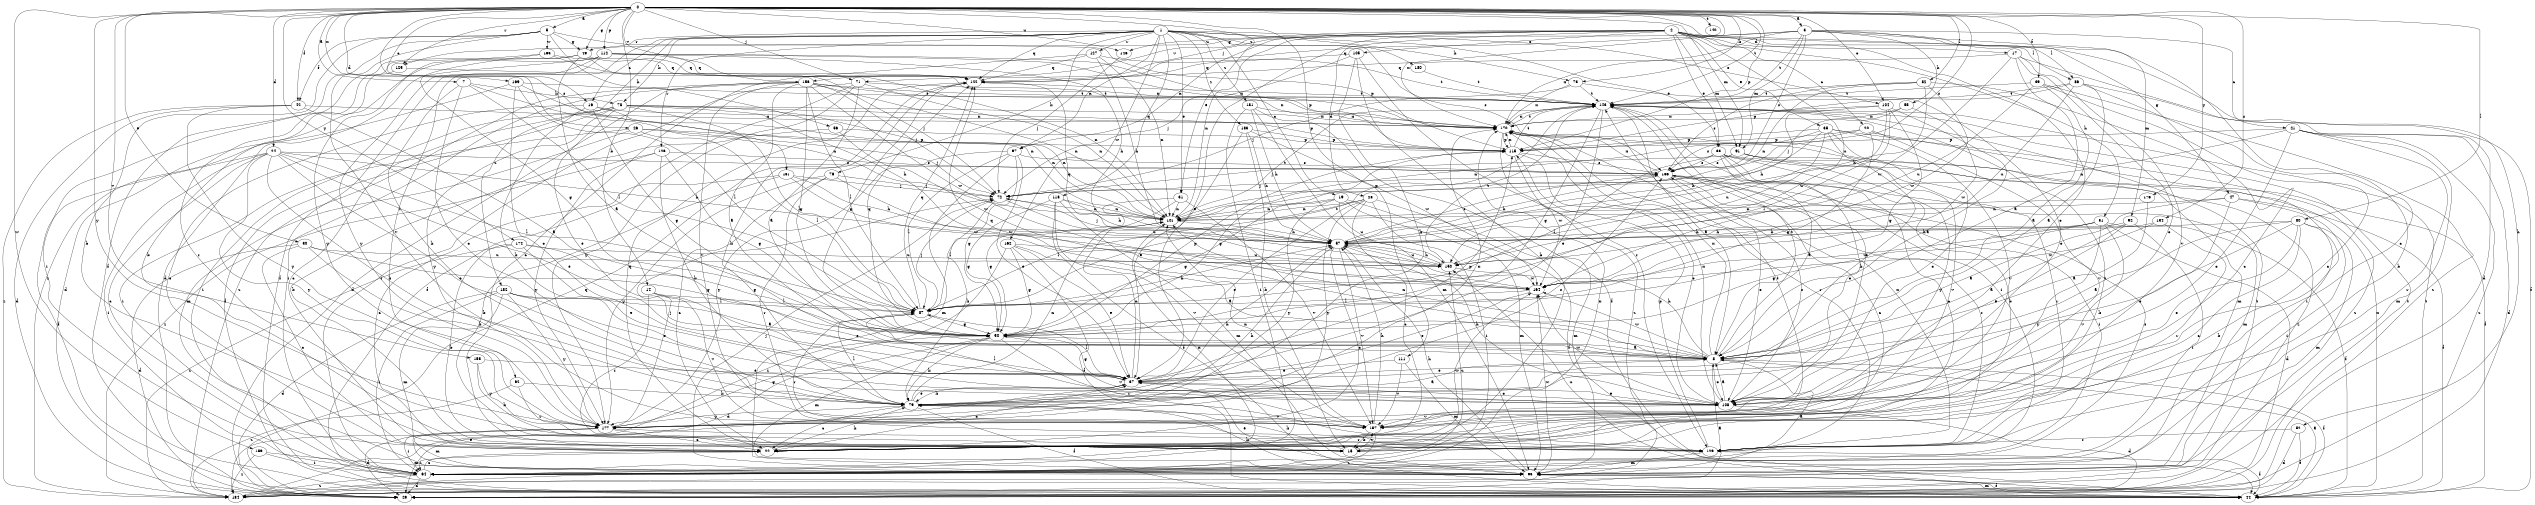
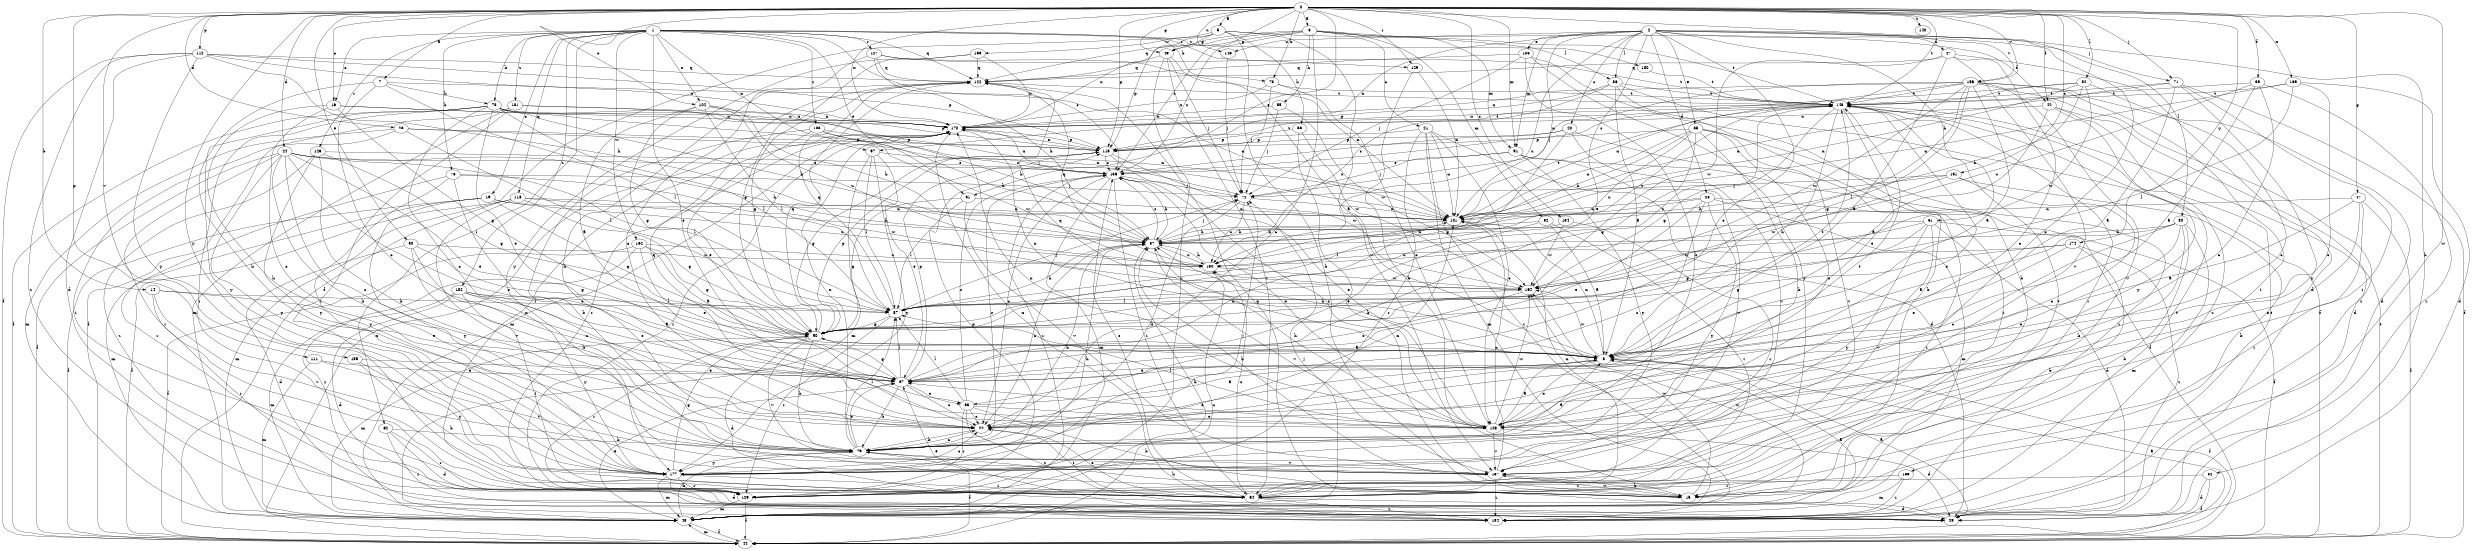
(2015, 54) -> (1948, 54)
(2147, 198) -> none
(1706, 232) -> (1783, 232)
(966, 243) -> (1287, 288)
(1442, 393) -> (928, 395)
(1530, 475) -> (684, 521)
none -> (1153, 512)
